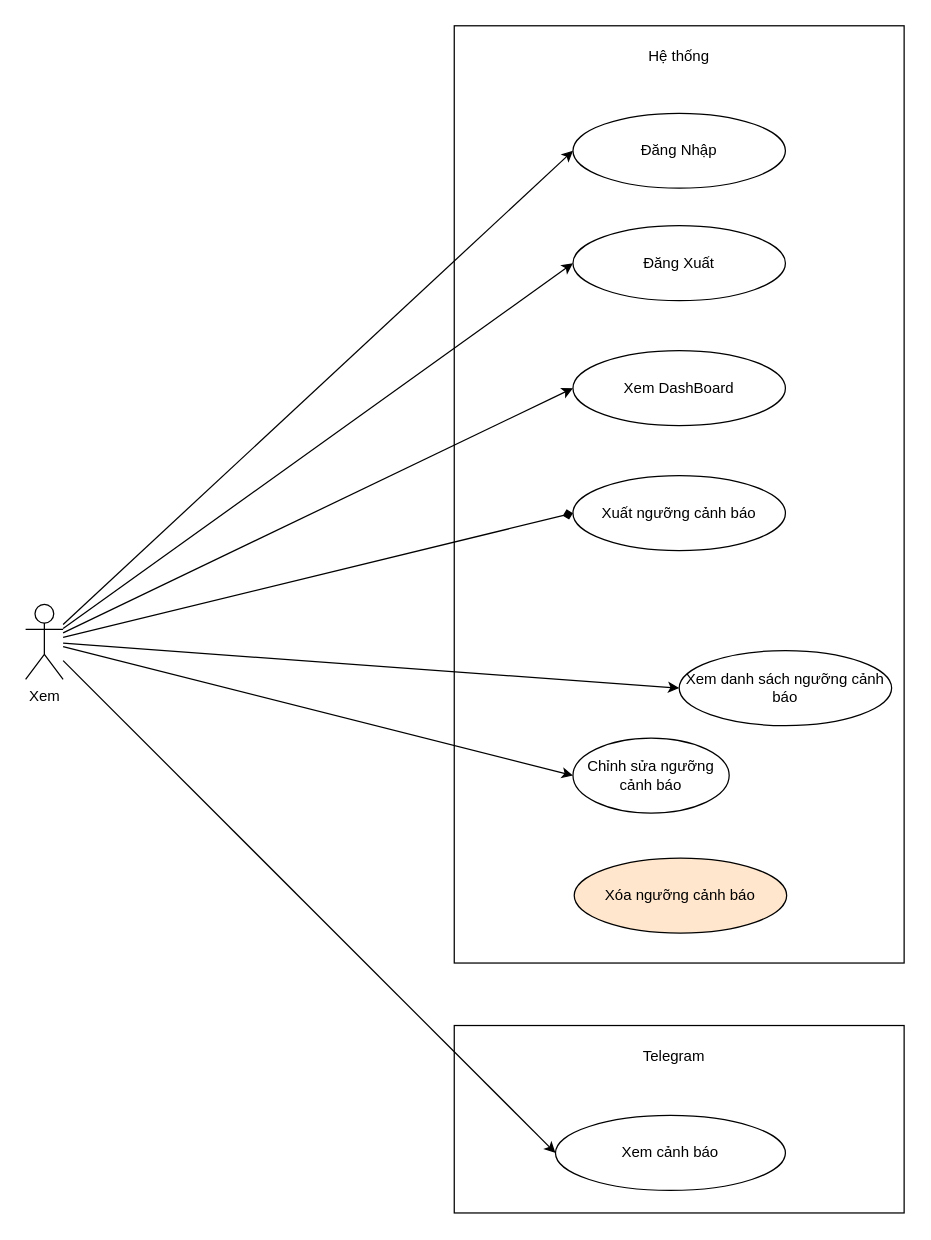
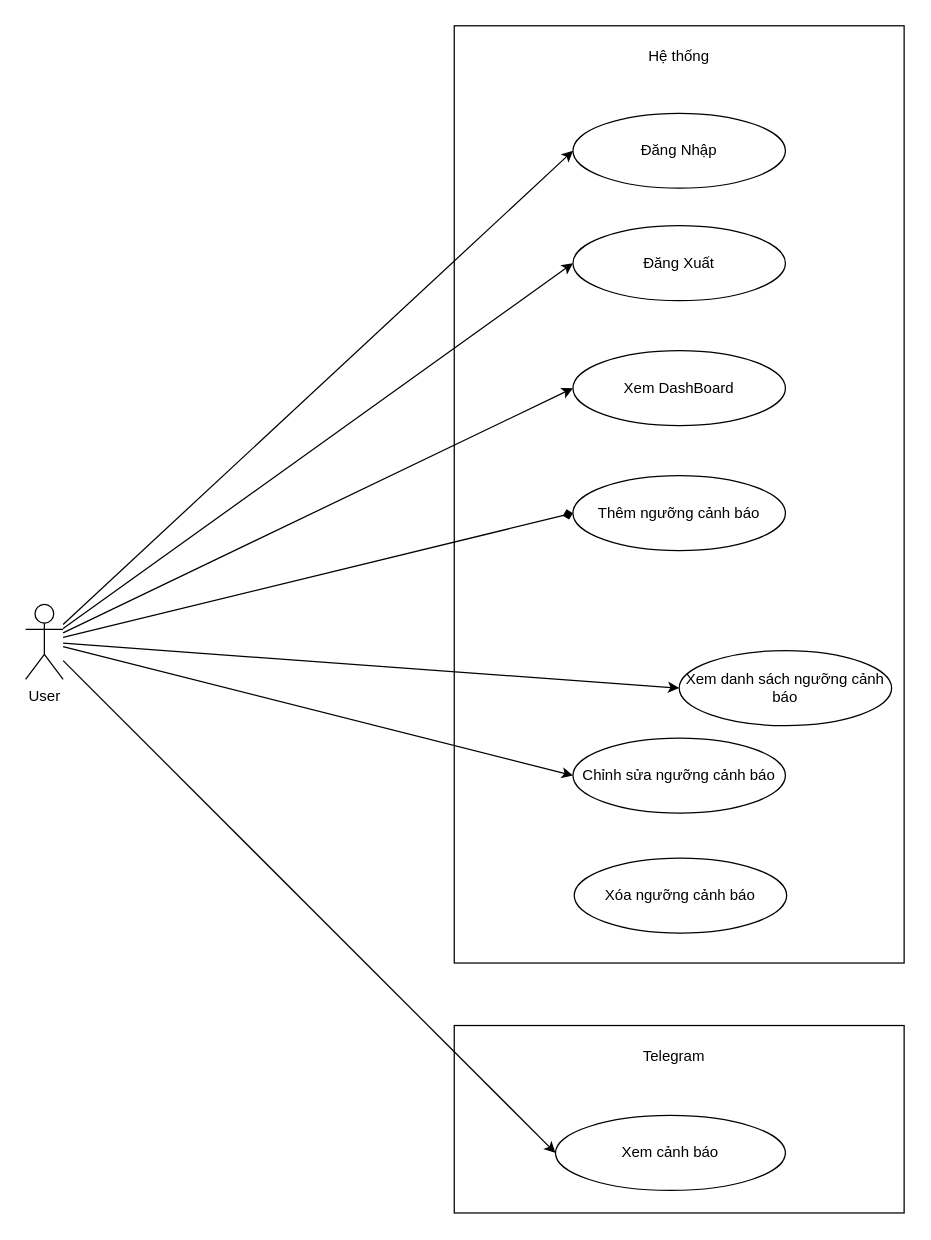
(679, 513) -> (679, 513)
(45, 697) -> (45, 697)
(651, 776) -> (679, 776)
(681, 896) -> (681, 896)
